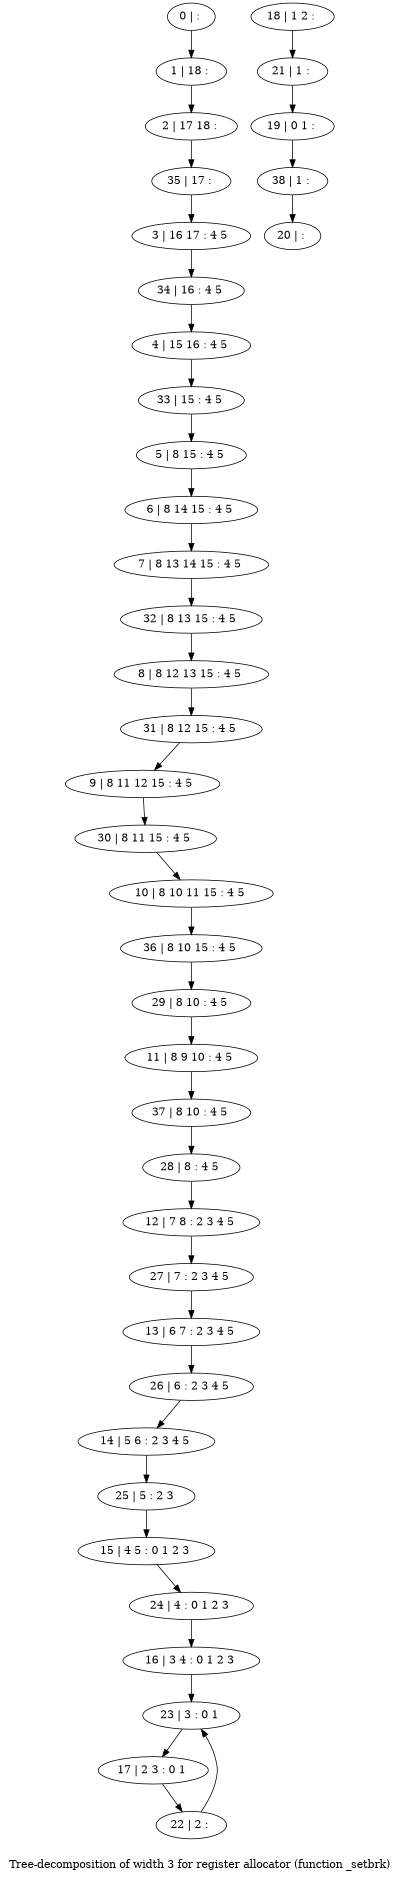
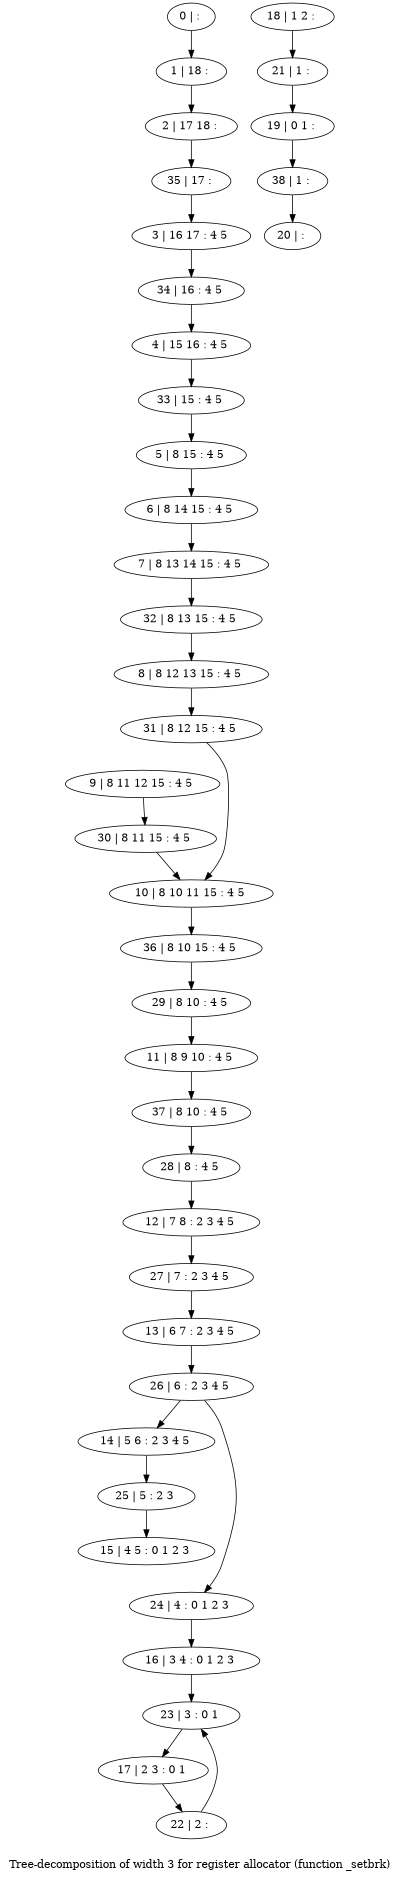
(170, 754) -> (228, 807)
(166, 1576) -> (236, 1492)
